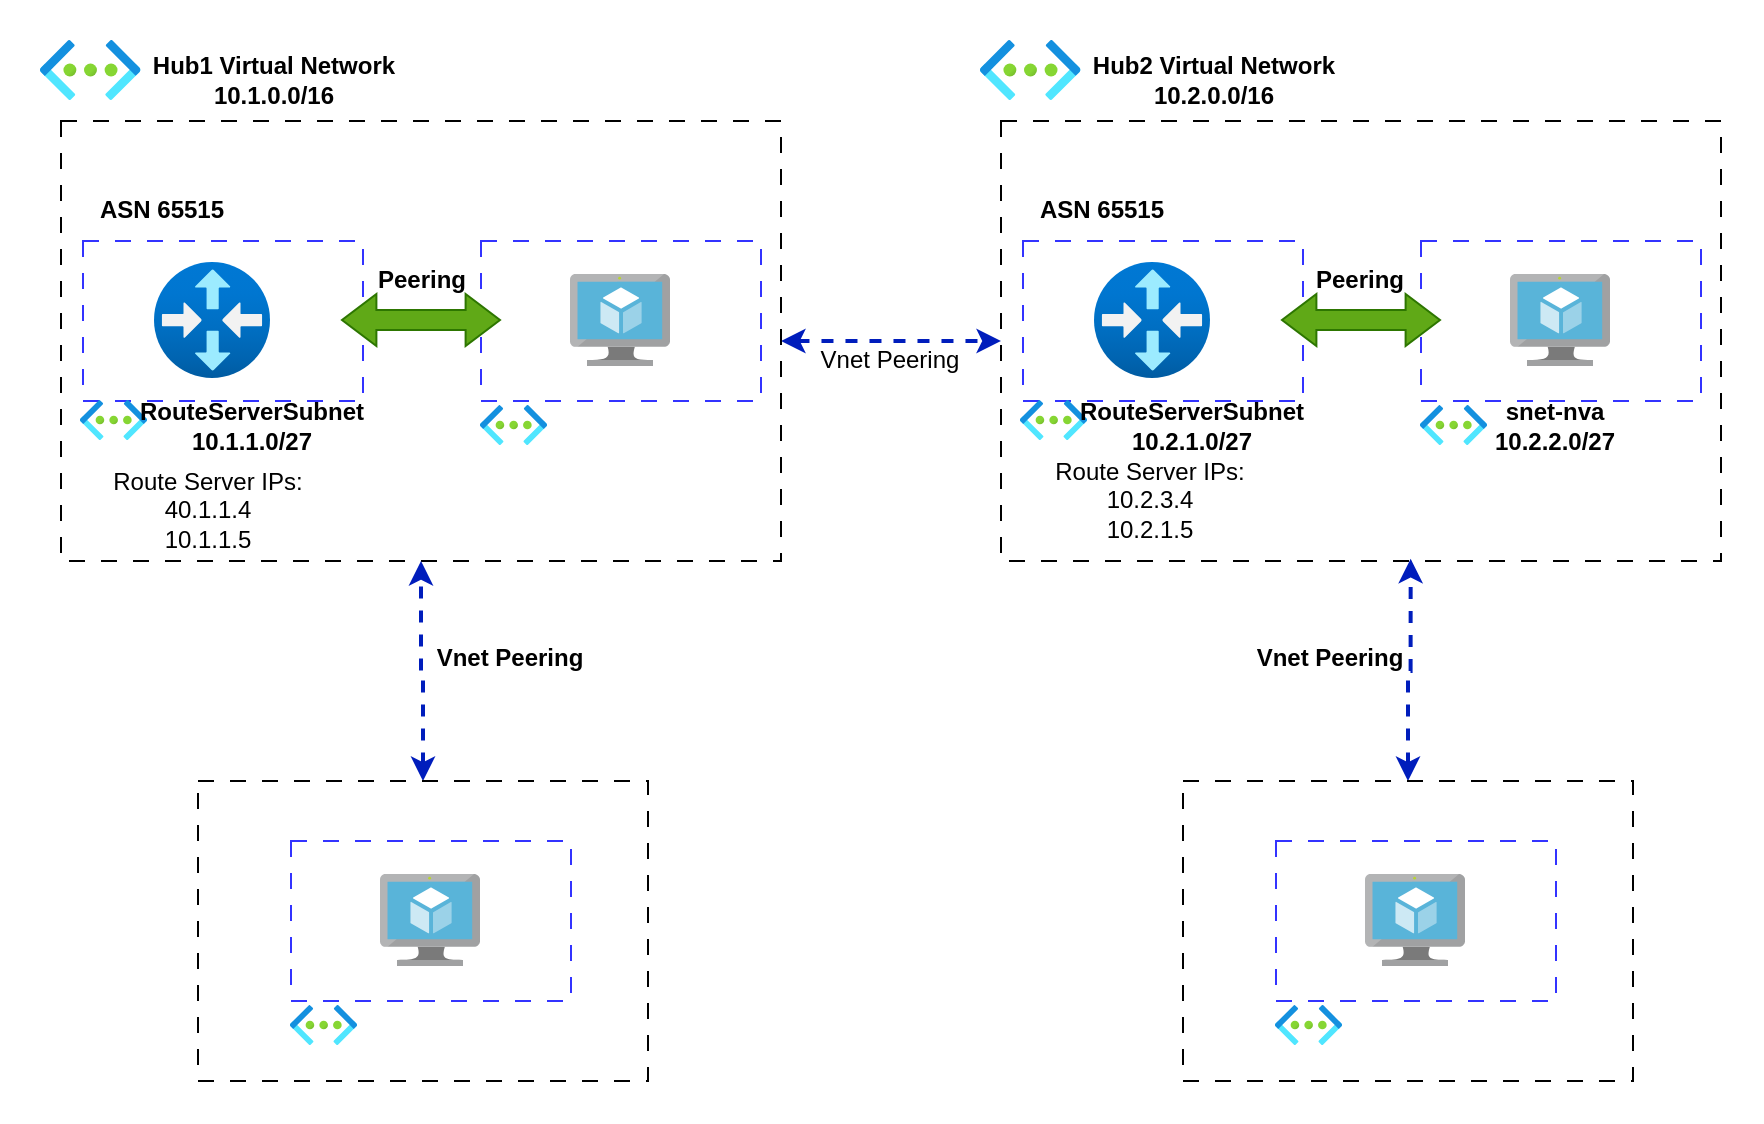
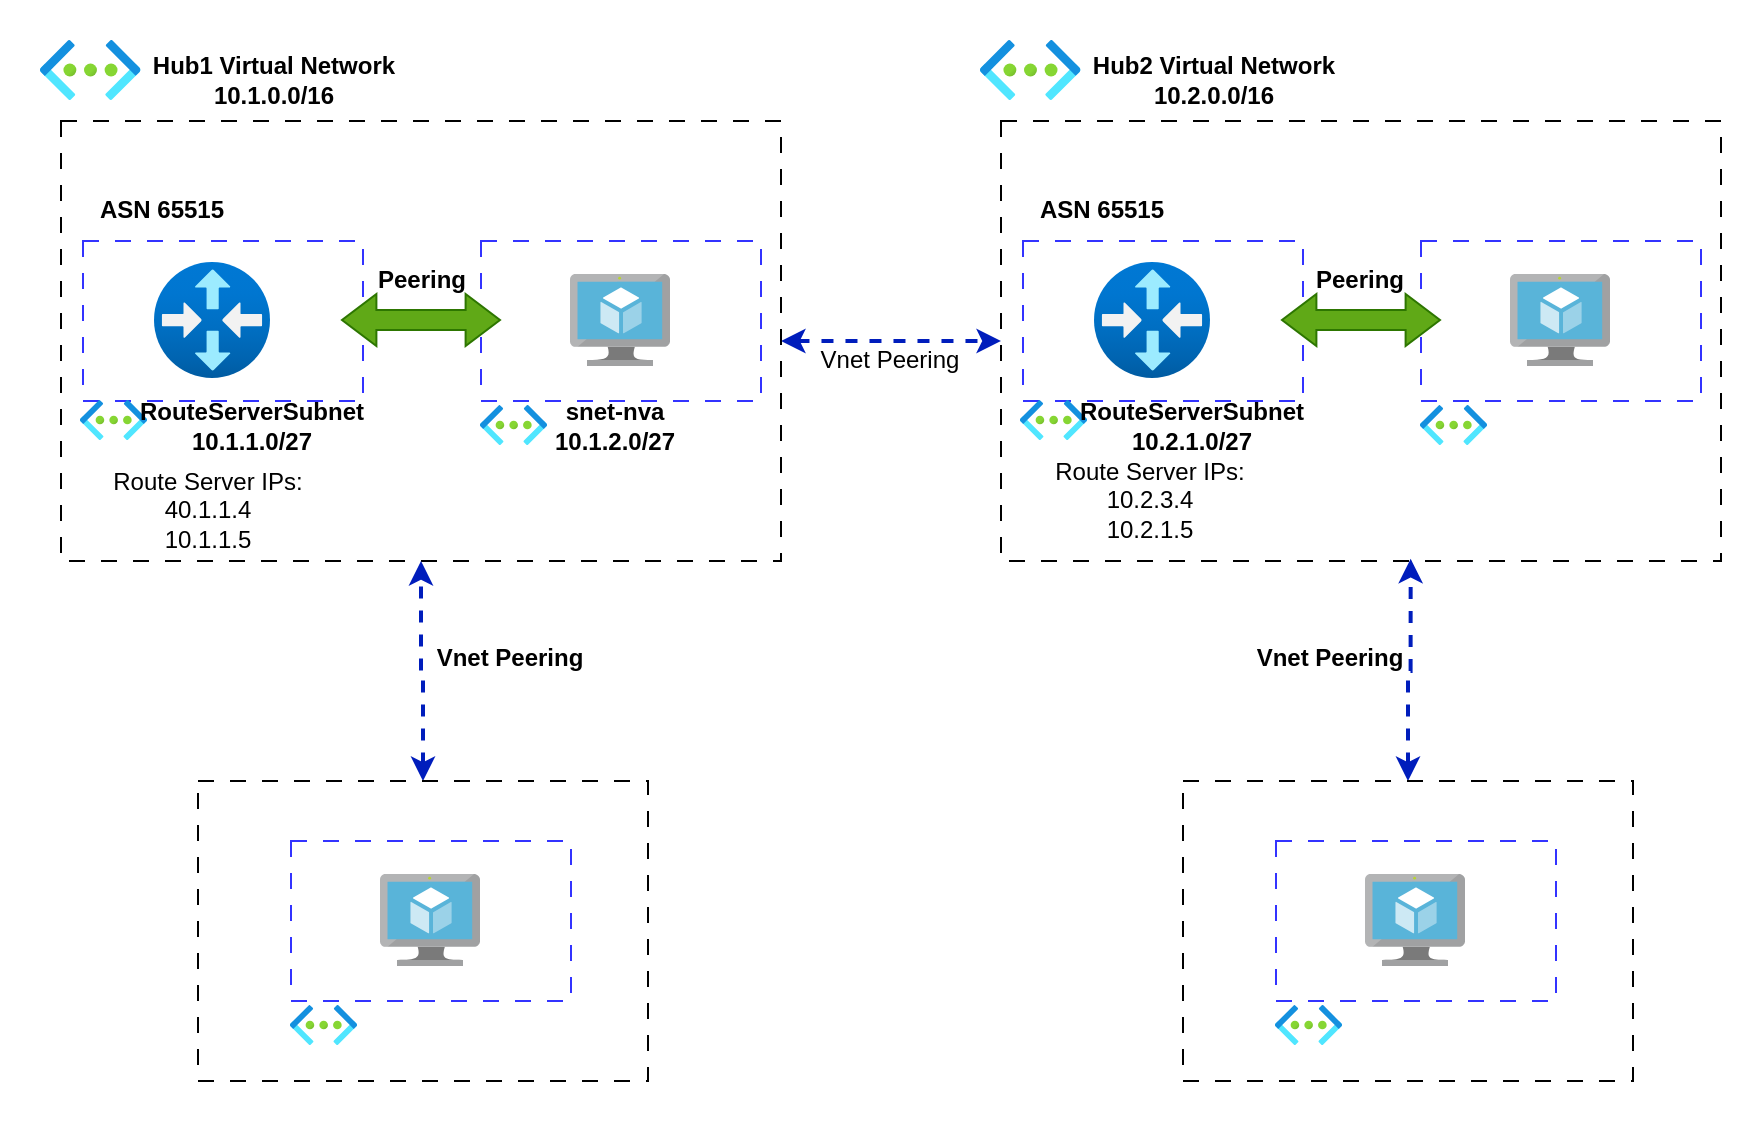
none -> (615, 426)
(1555, 426) -> none
